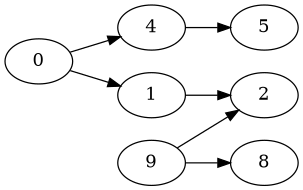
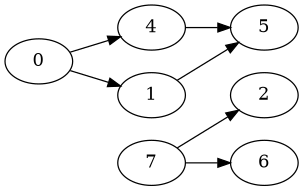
(202, 95) -> (203, 65)
(152, 163) -> (152, 163)
(264, 163) -> (264, 163)
